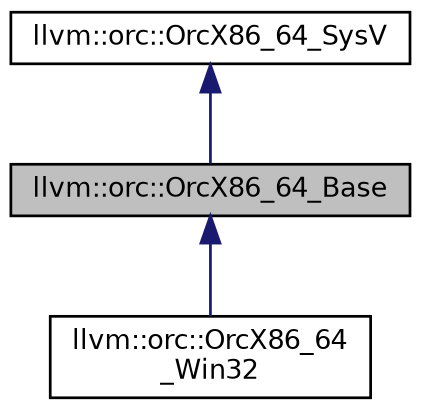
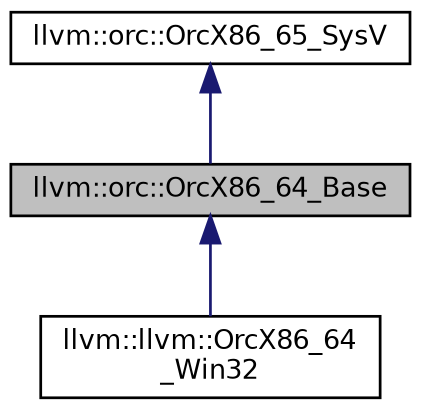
(210, 38) -> (210, 38)
(210, 357) -> (210, 357)
